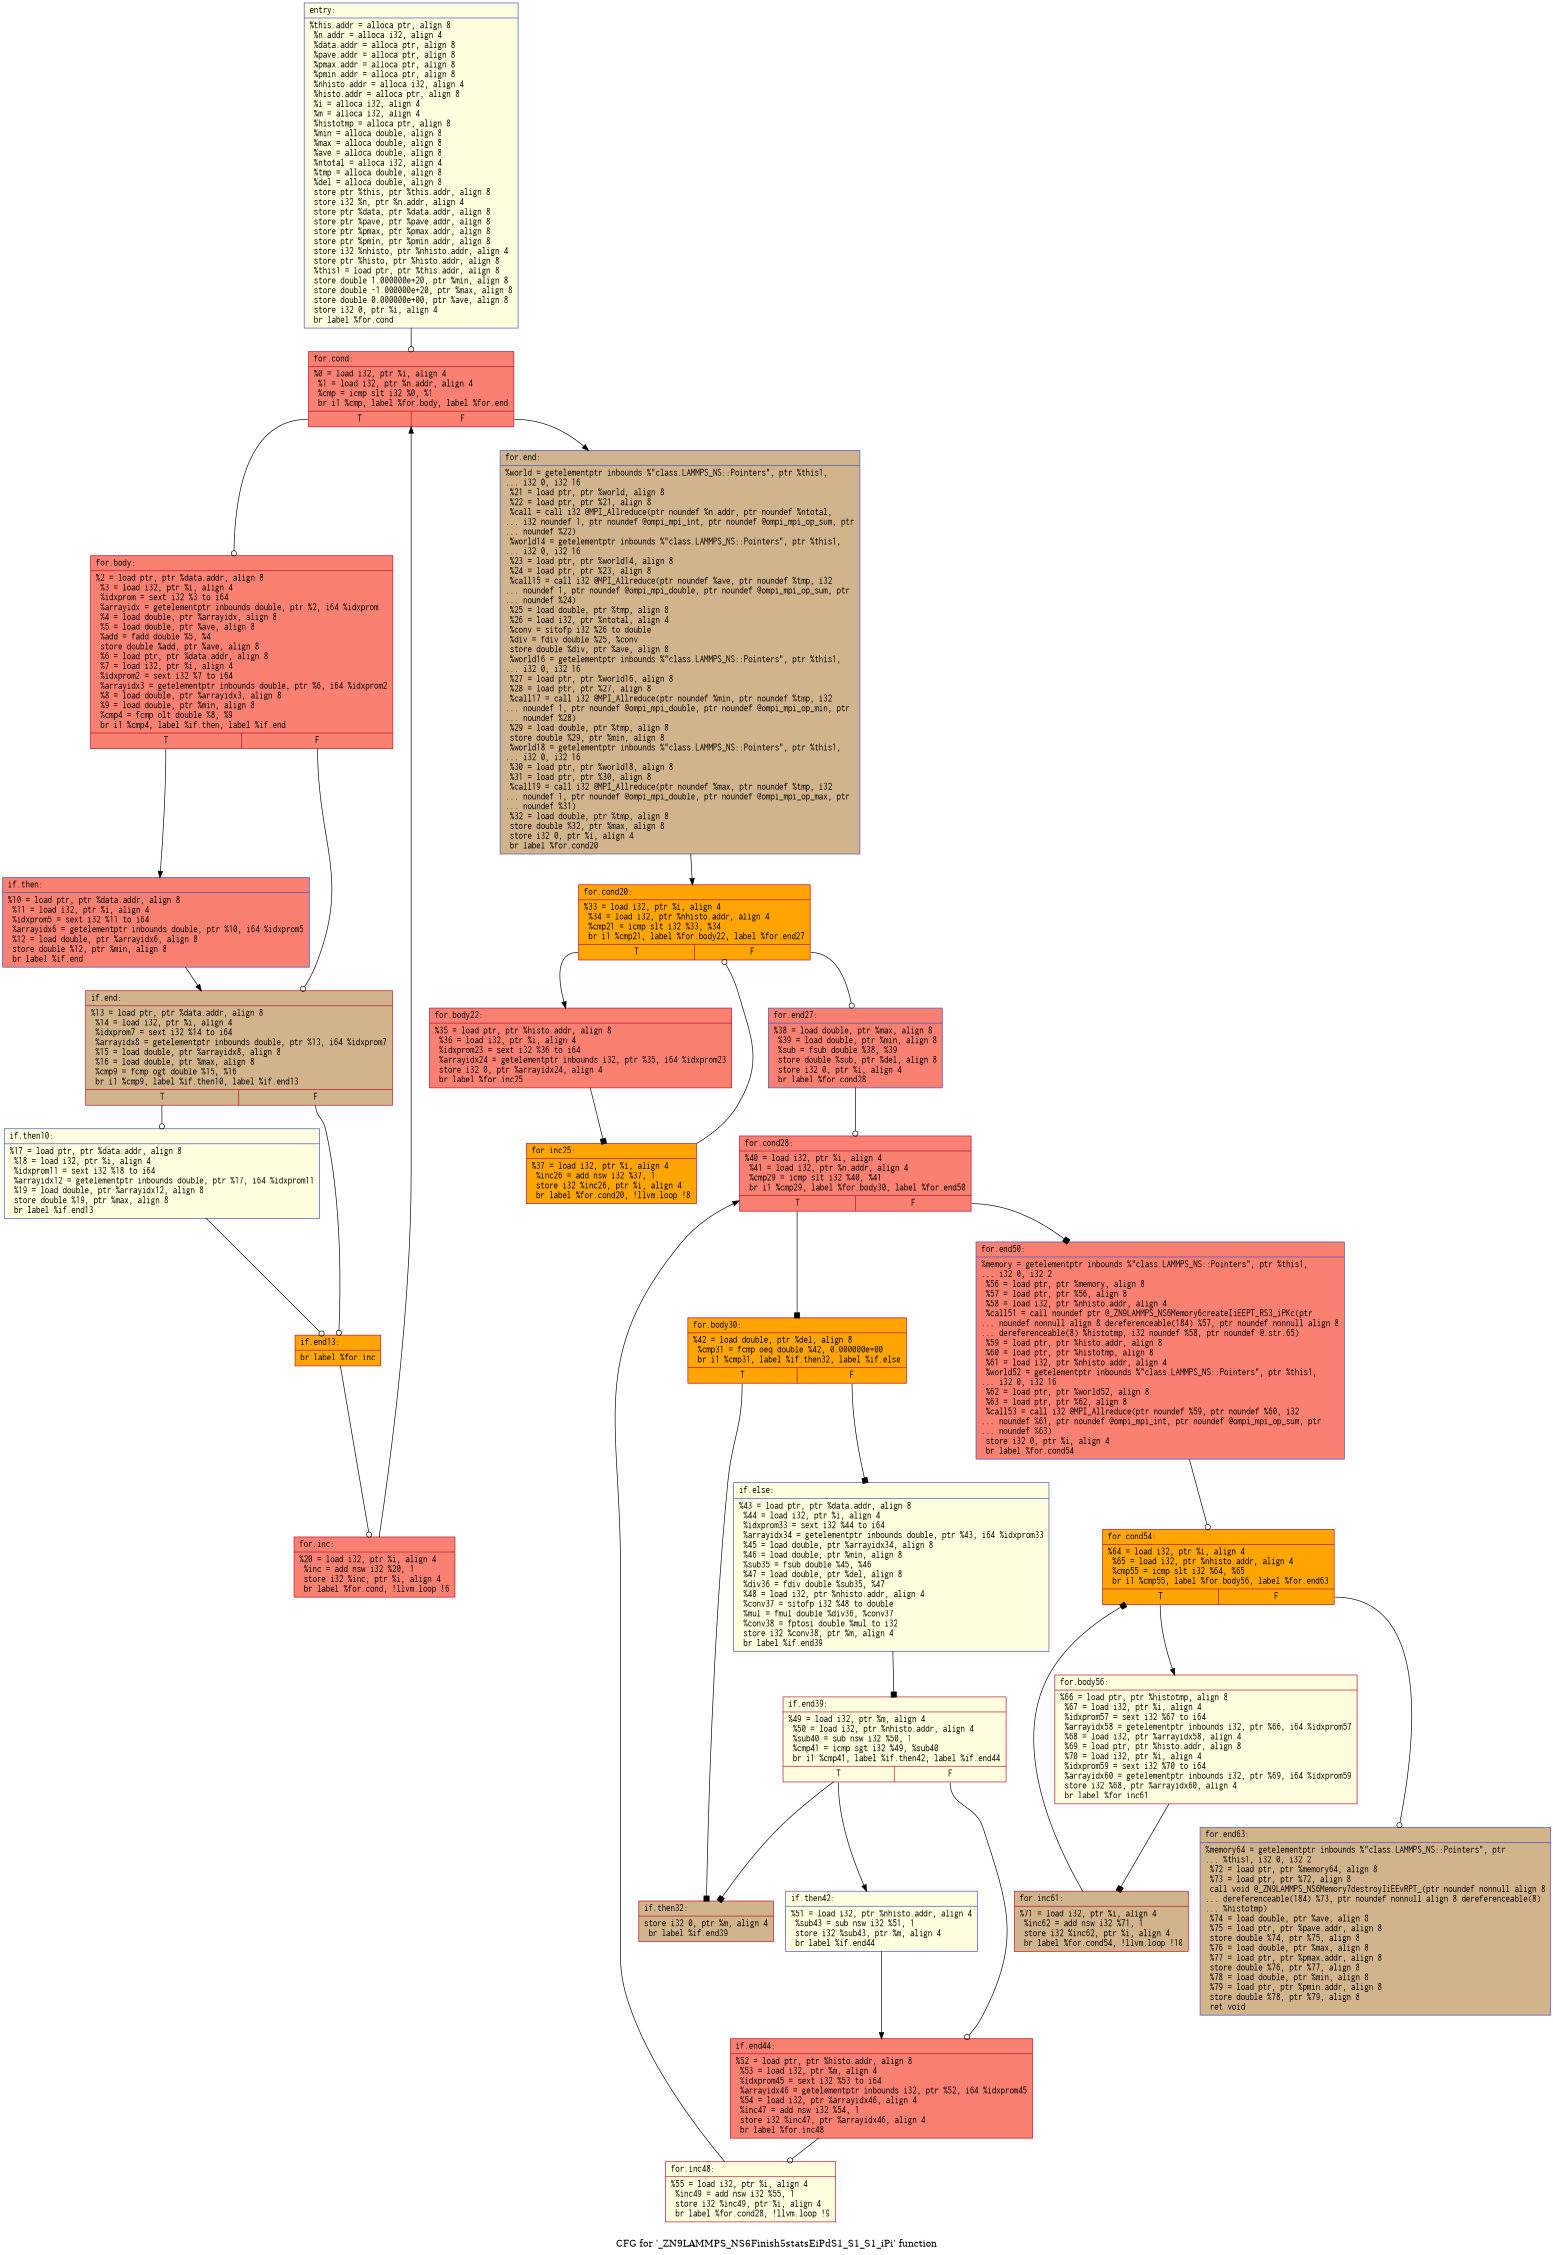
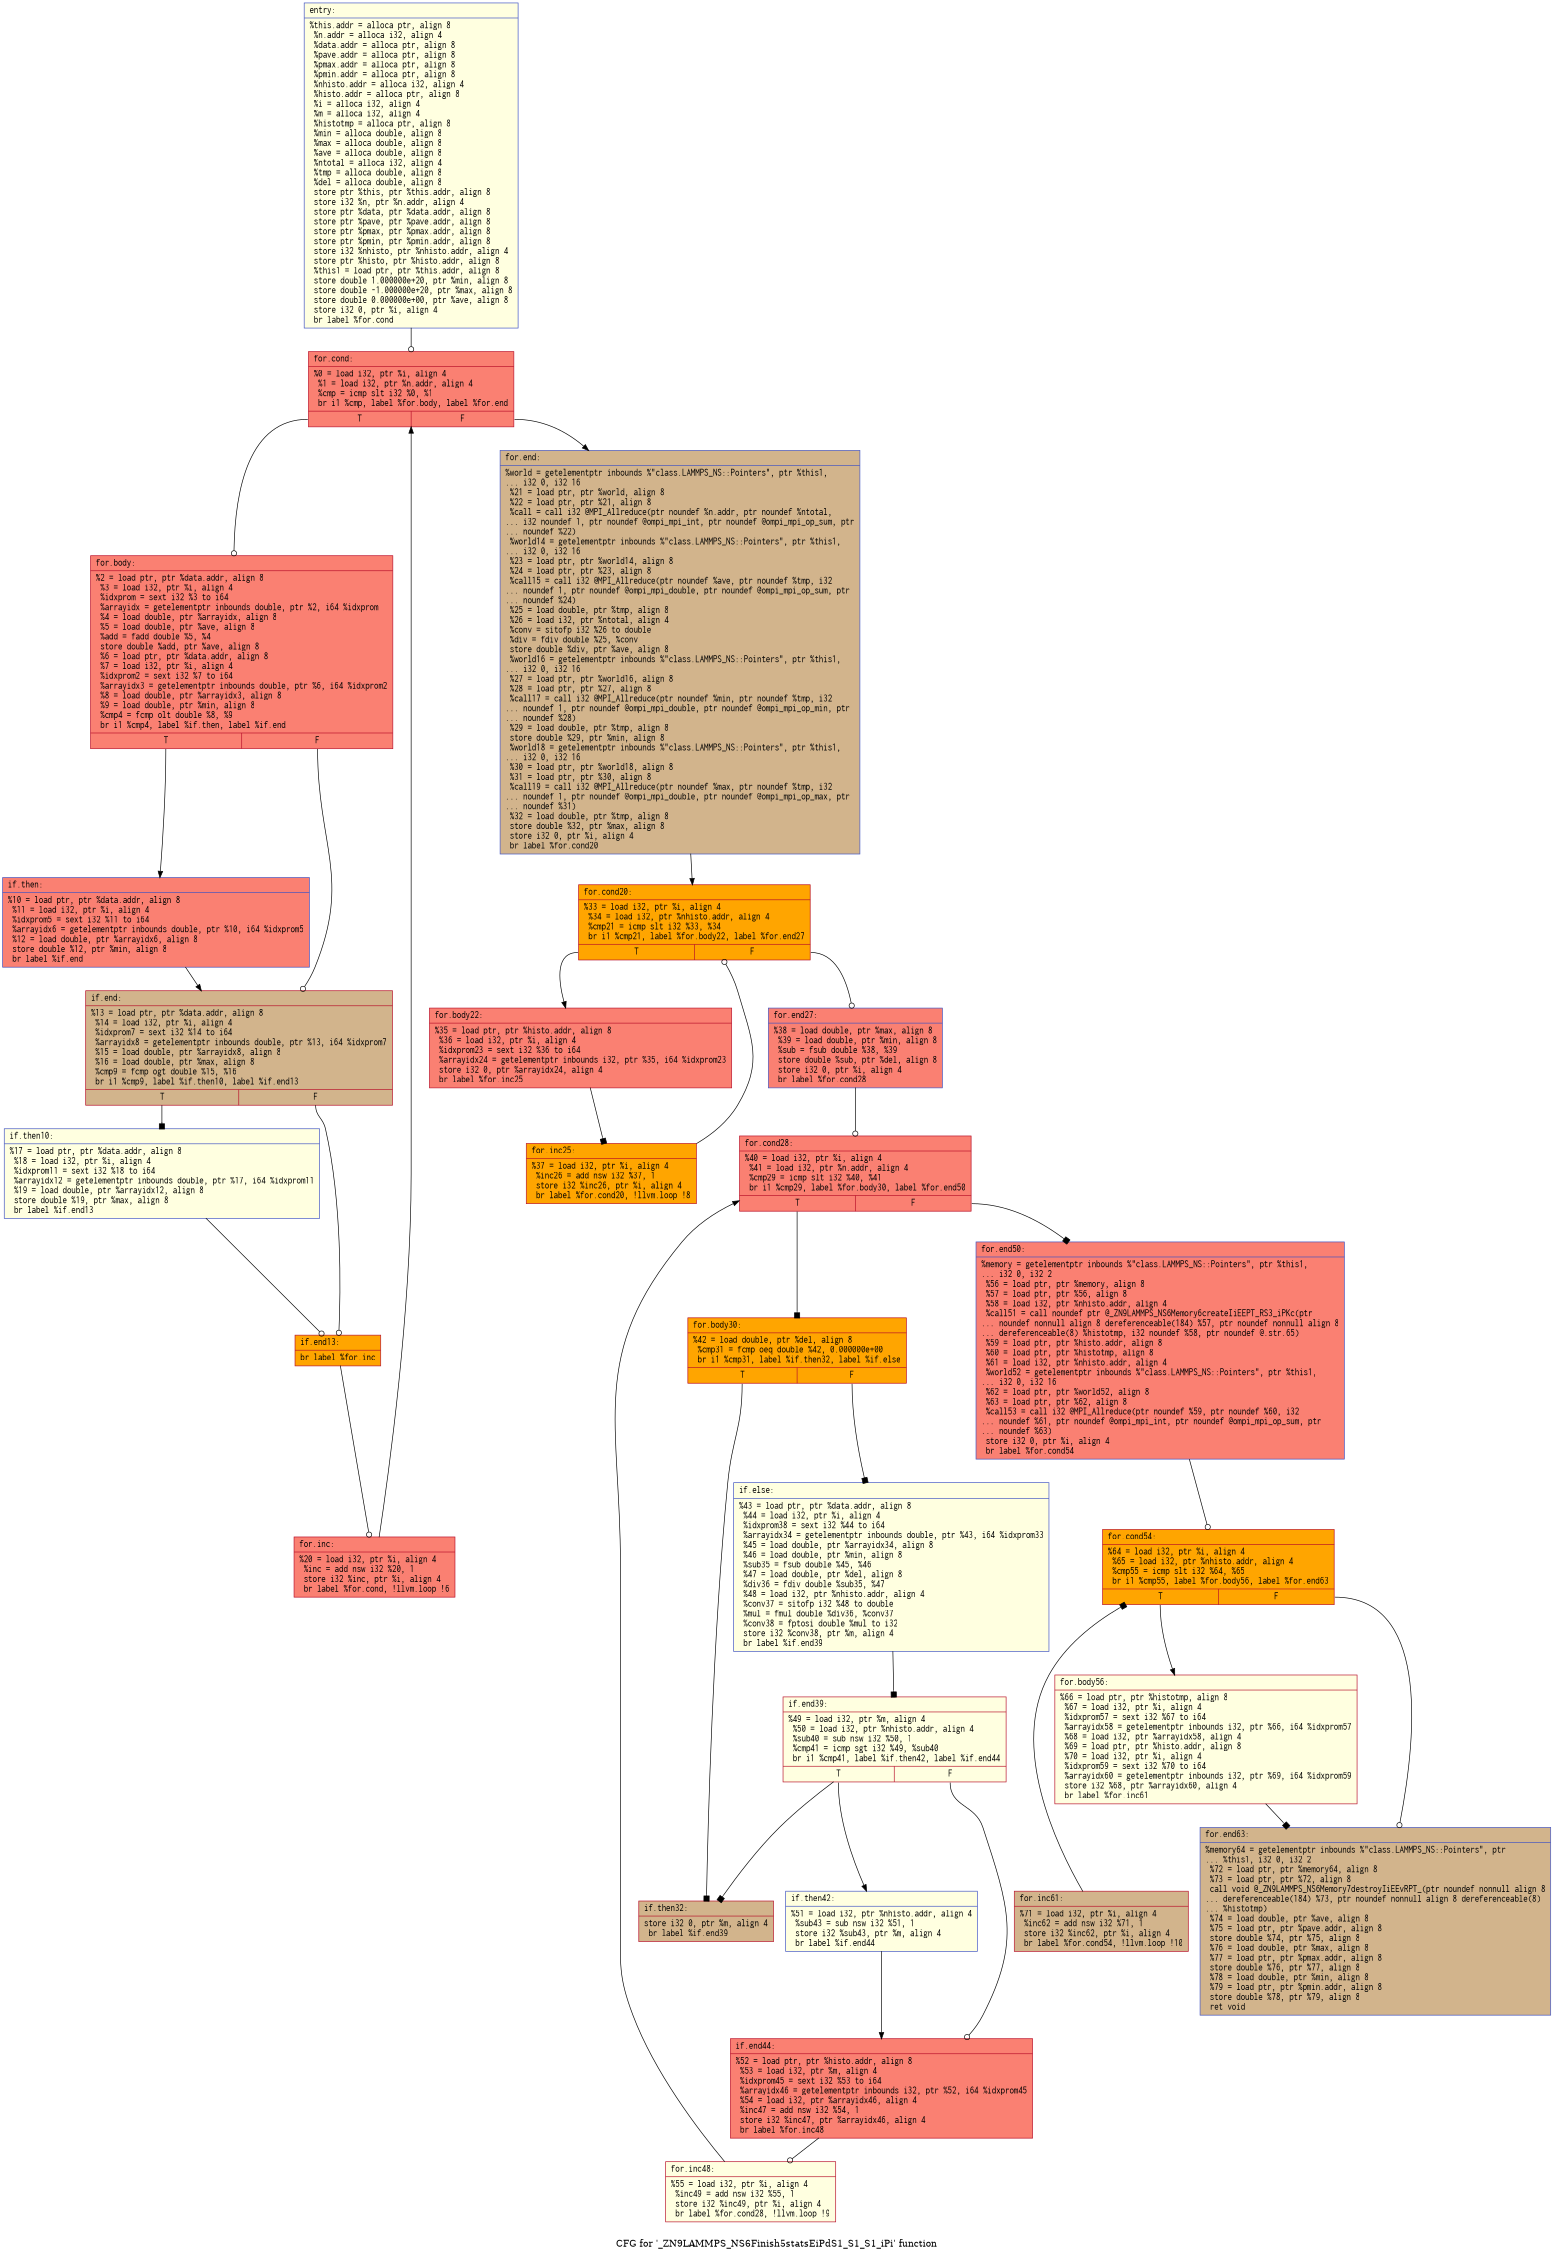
(162, 1114) -> (162, 1114)
(812, 1526) -> (812, 1526)
(1145, 1845) -> (1275, 1813)
